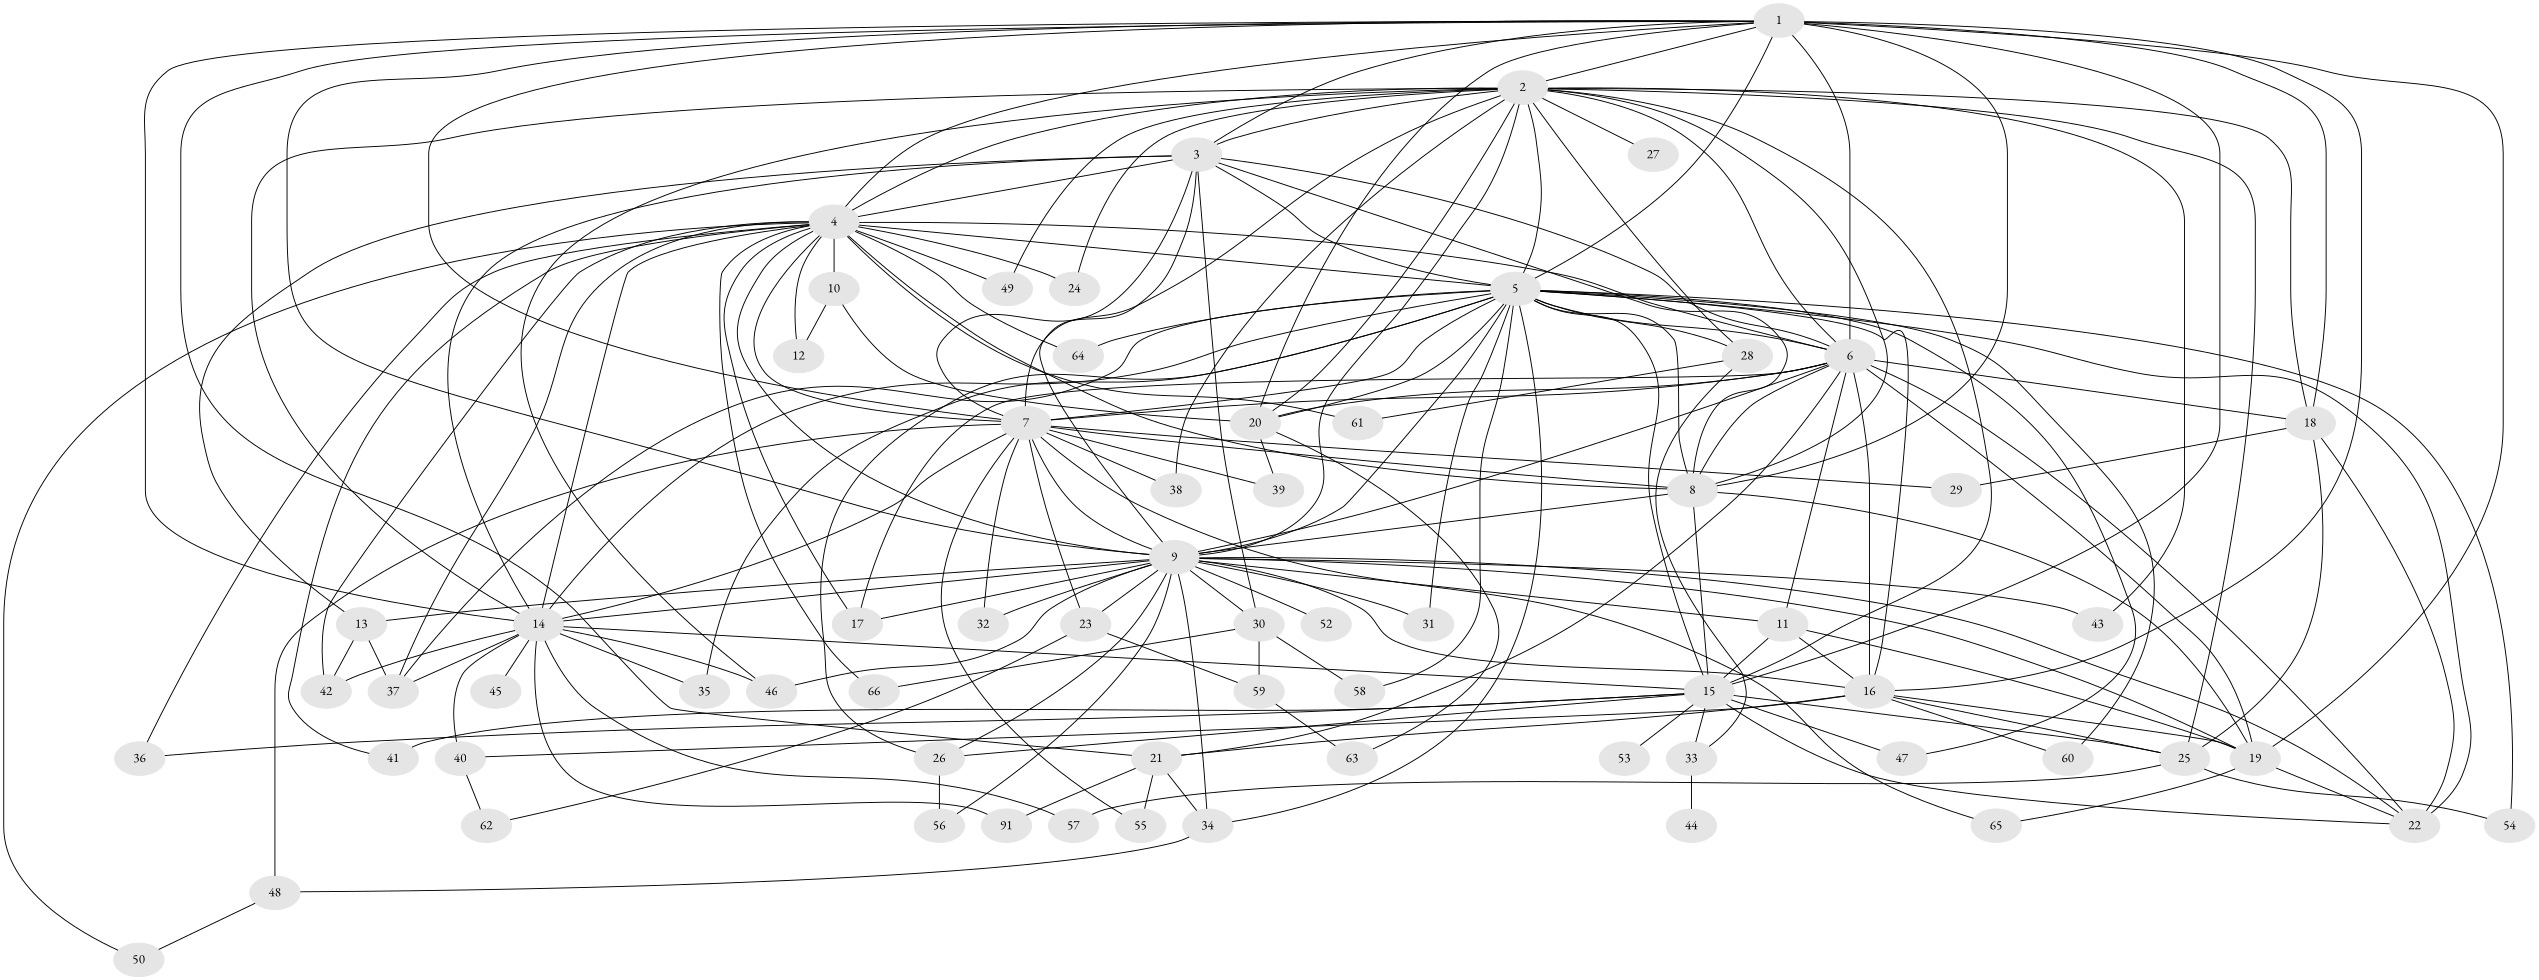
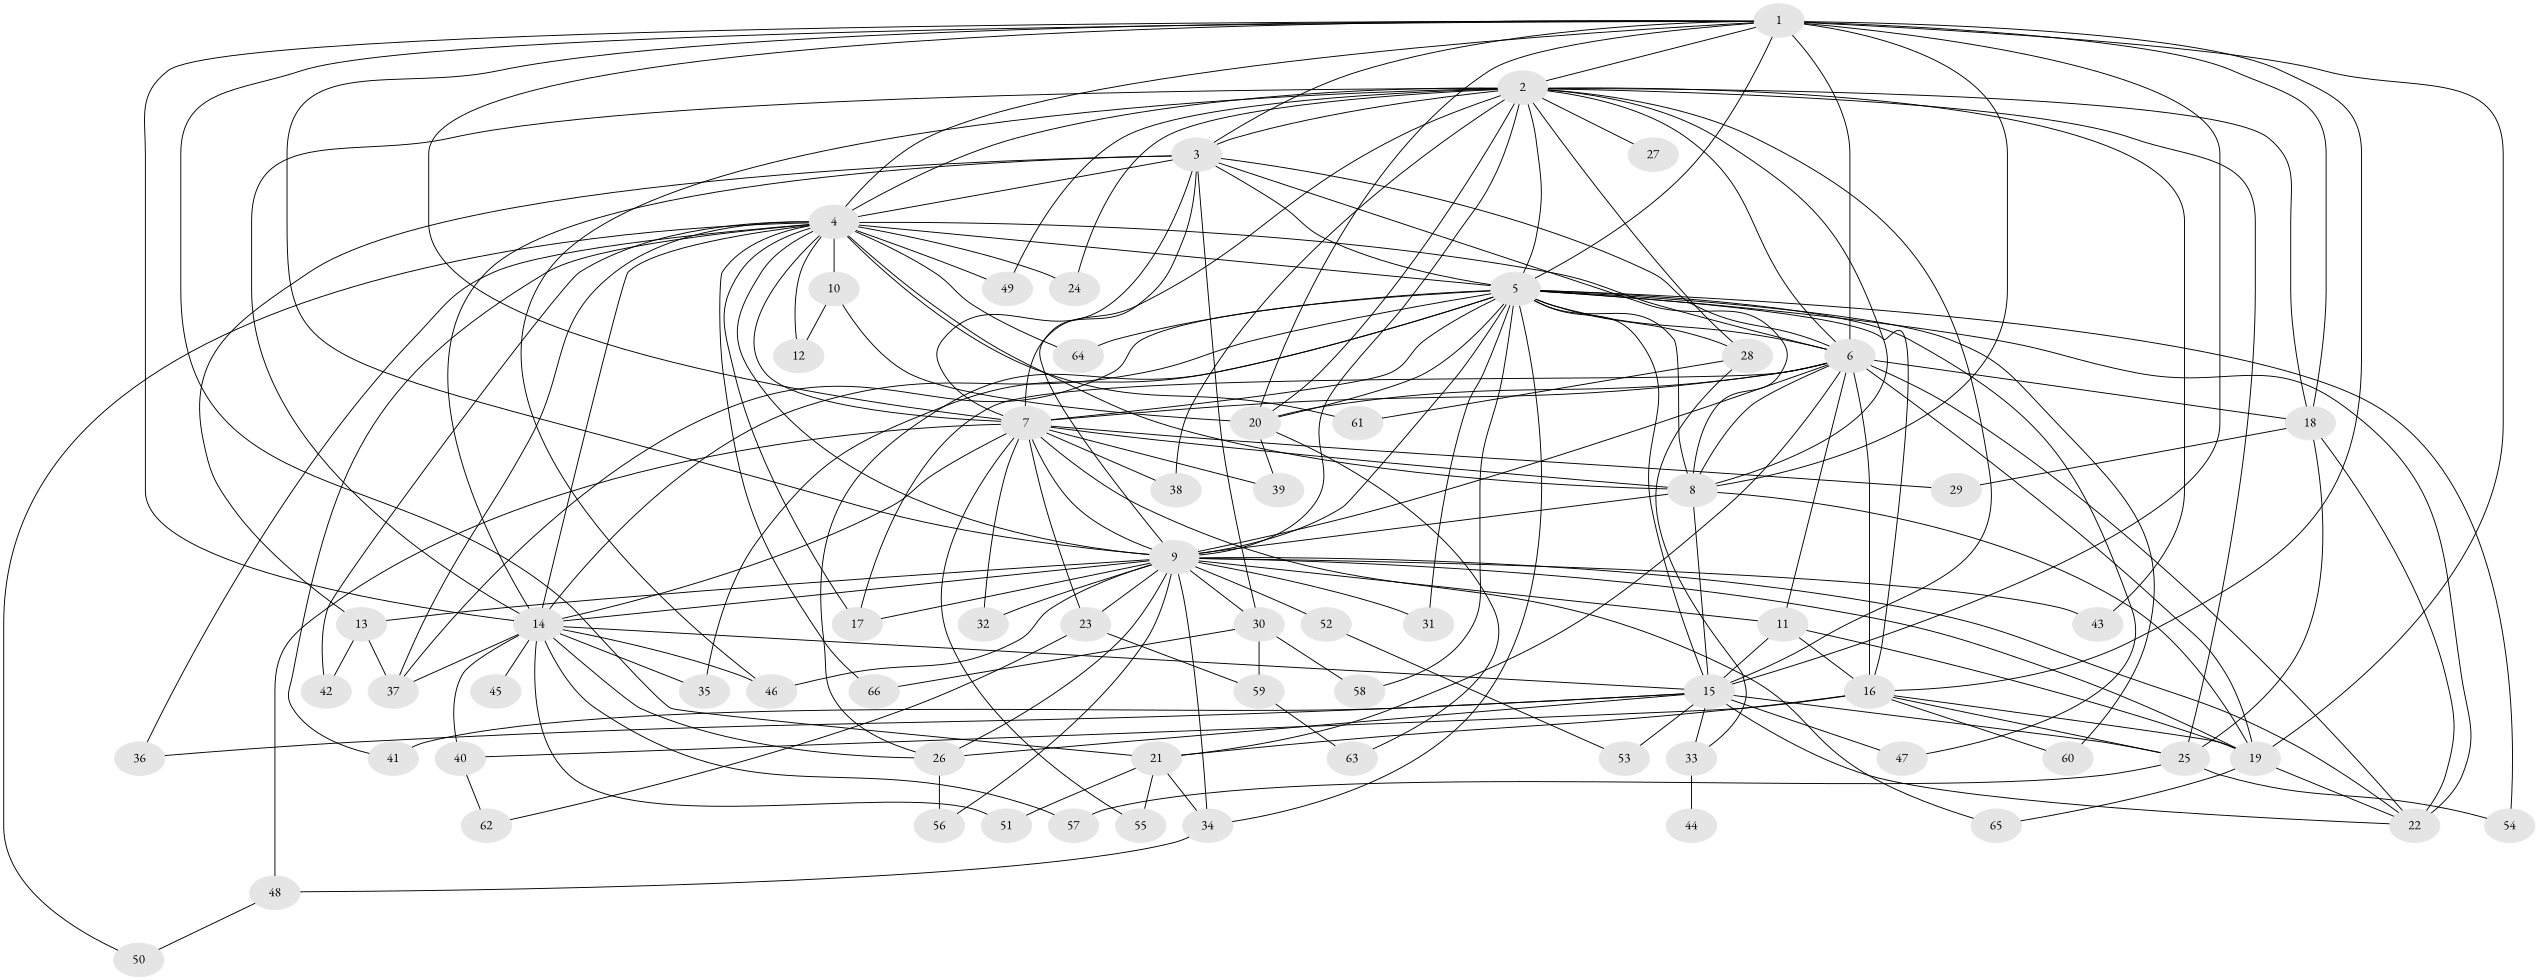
(434, 651) -> (720, 735)
(1527, 664) -> none
none -> (1475, 691)
(1006, 826) -> (1006, 826)
